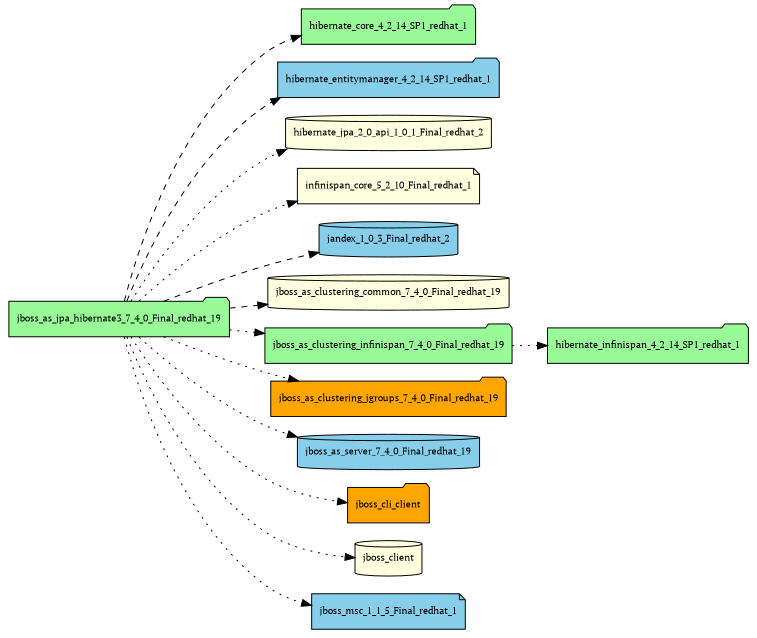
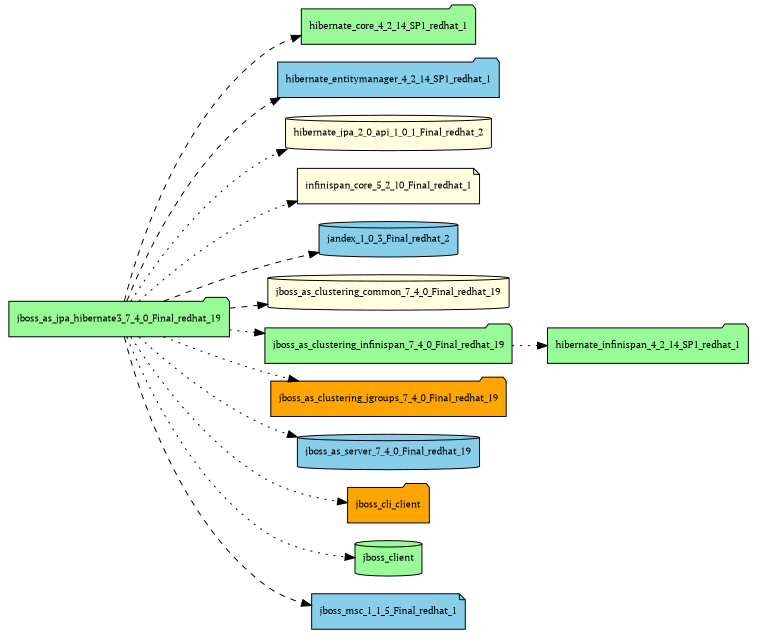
(185, 490) -> (185, 490)
(388, 558) -> (388, 558)
